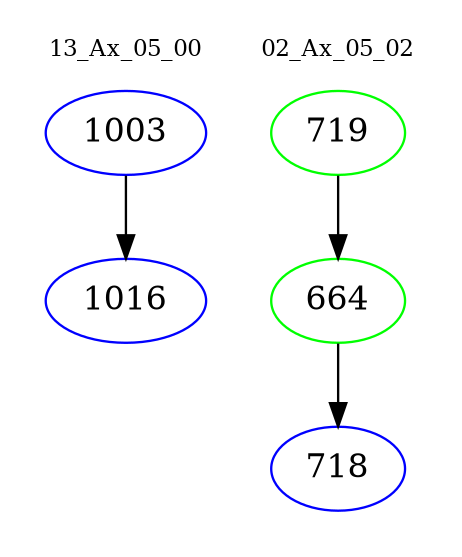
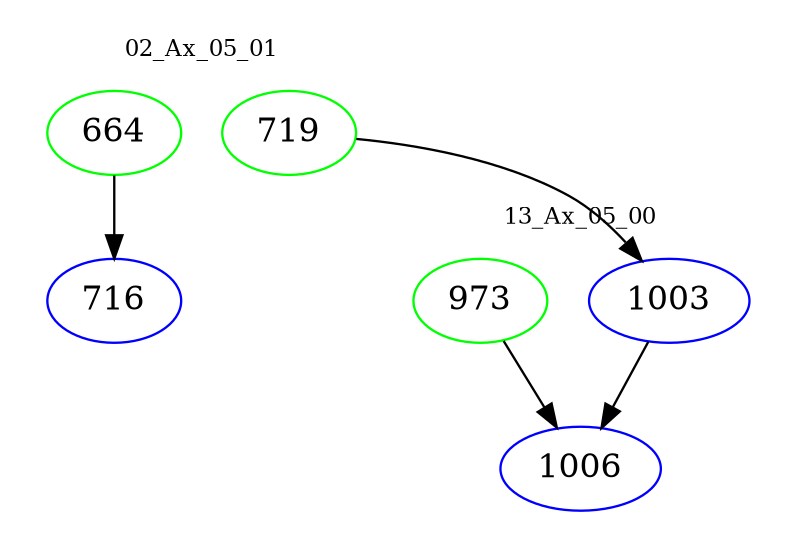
(338, 50) -> (202, 50)
(338, 205) -> (501, 167)
(126, 301) -> (581, 469)
none -> (480, 301)
(338, 469) -> (114, 301)
